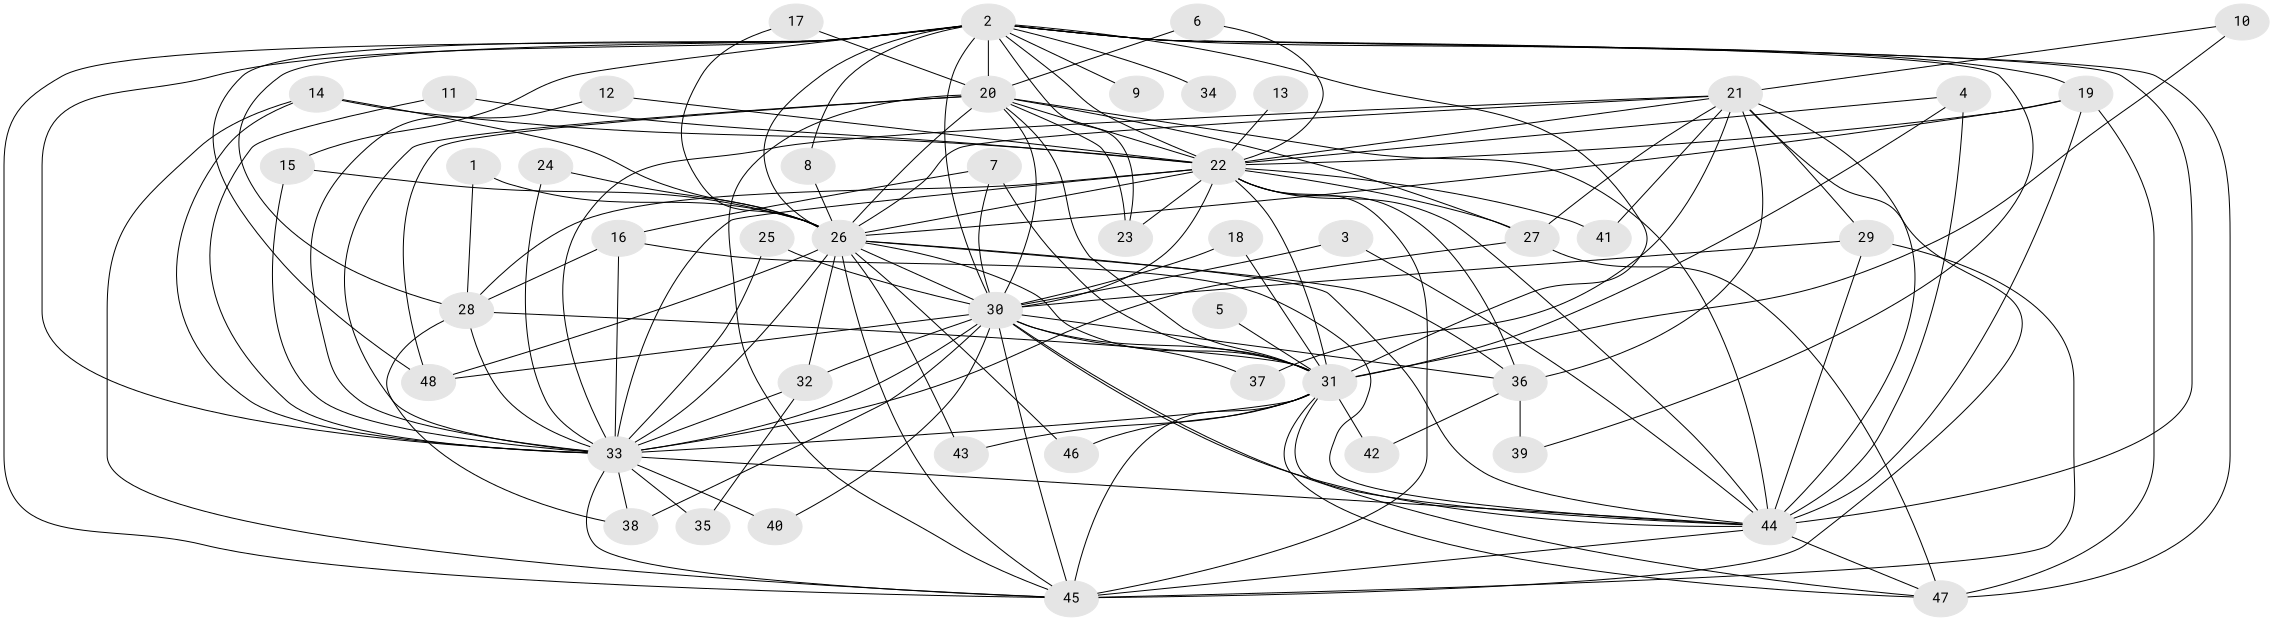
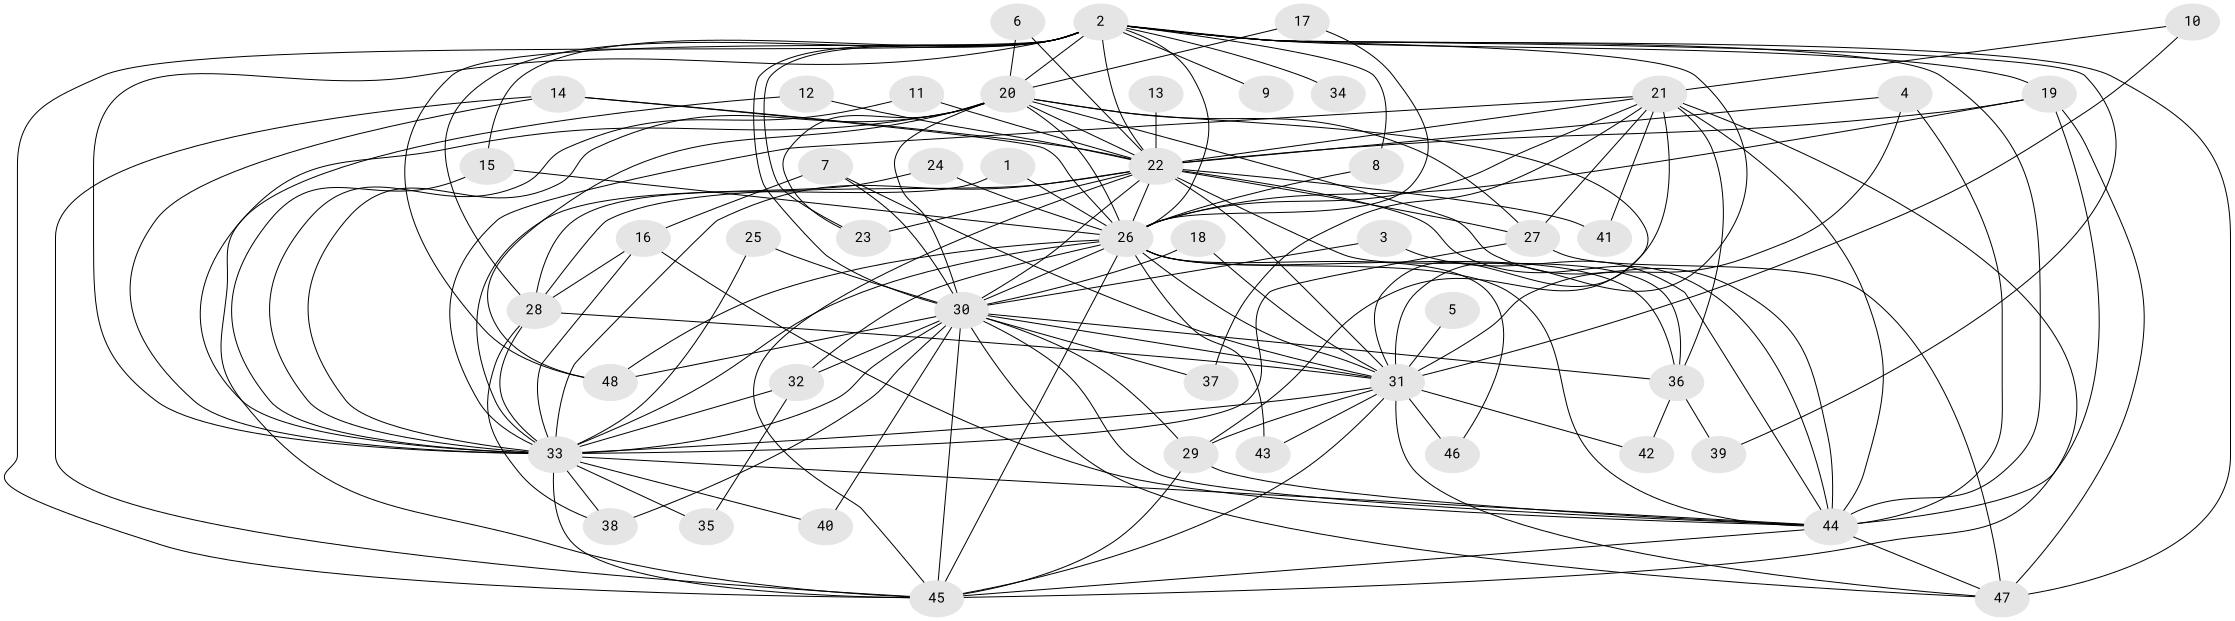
(1480, 508) -> (1292, 414)
